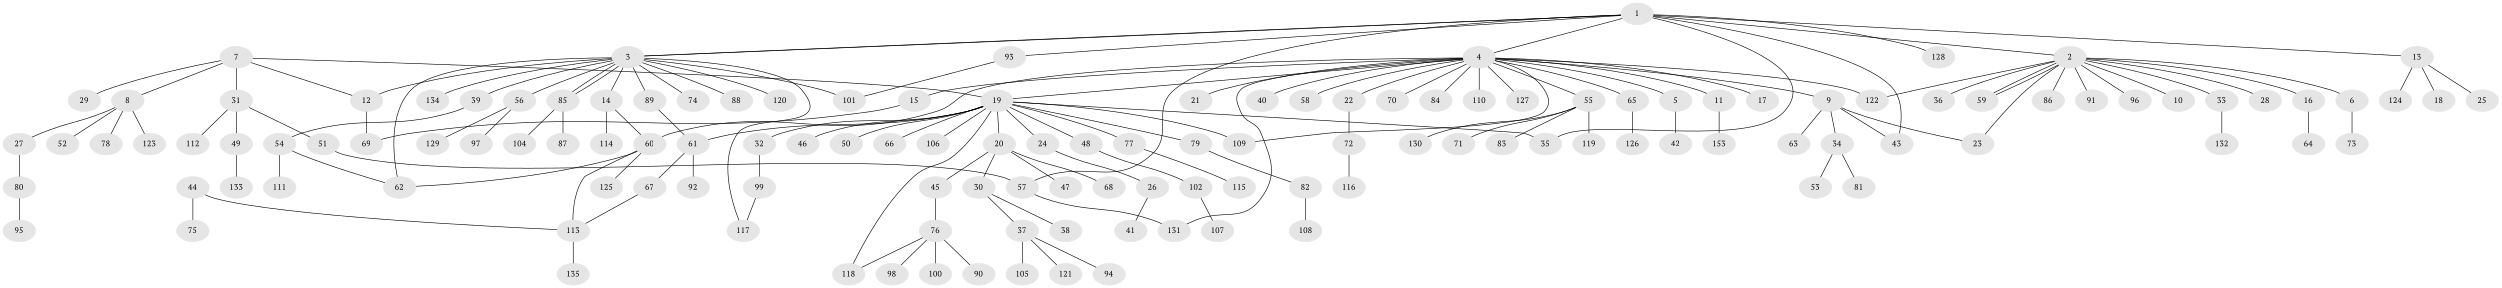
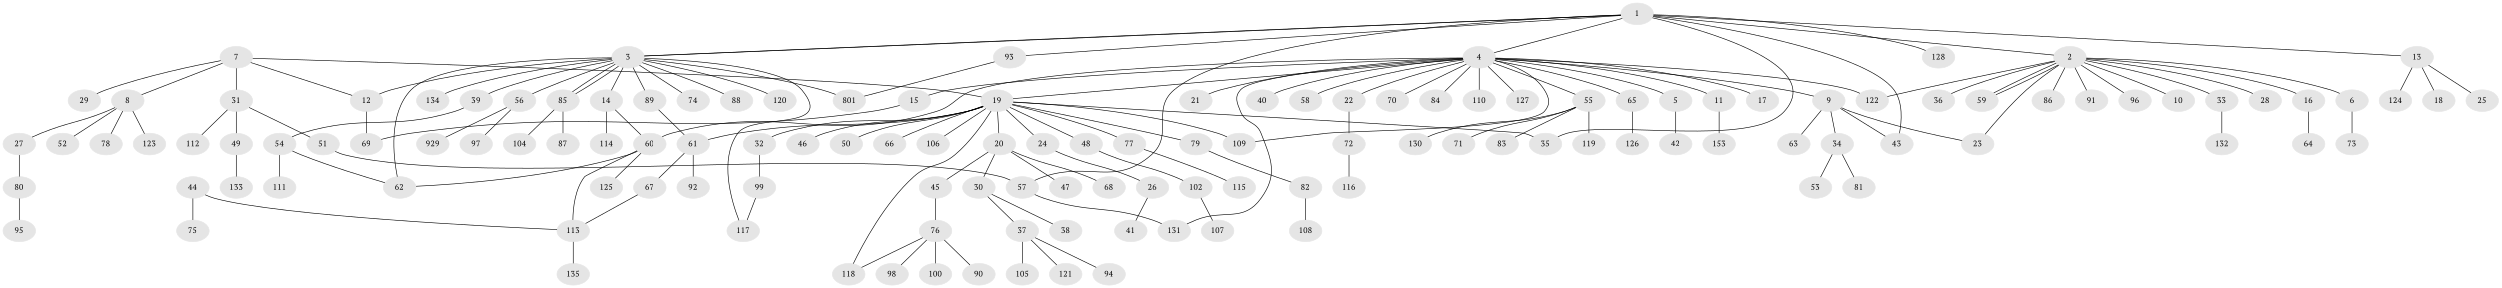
(849, 101) -> (849, 101)
(433, 144) -> (433, 144)
